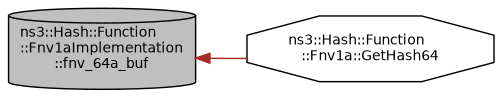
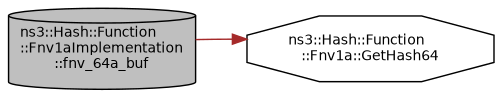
(228, 58) -> (214, 39)
